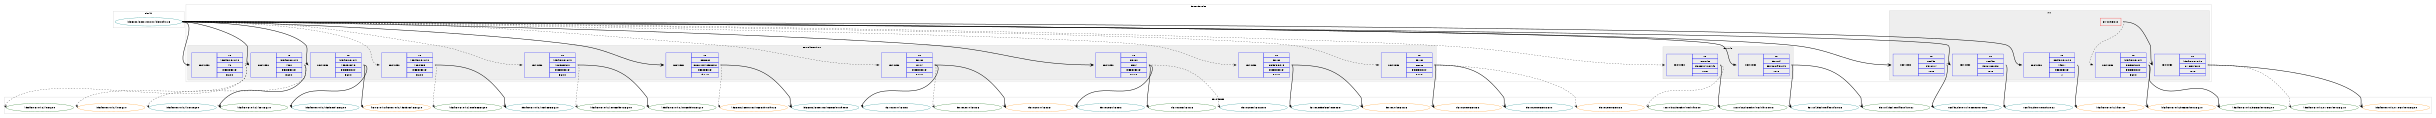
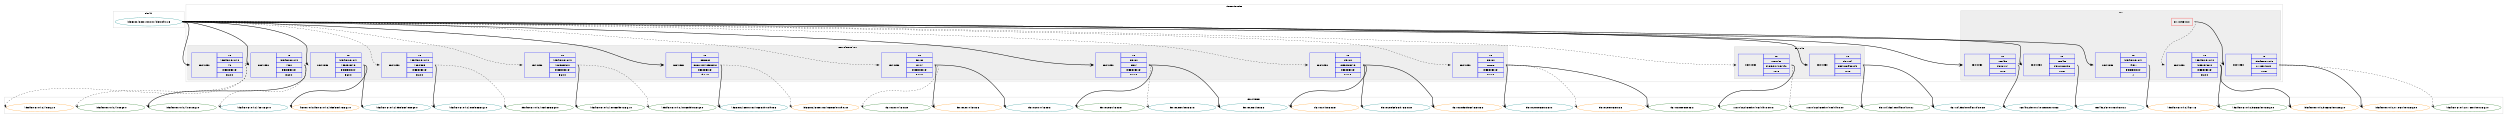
none -> (1468, 108)
(1468, 108) -> (1682, 108)
